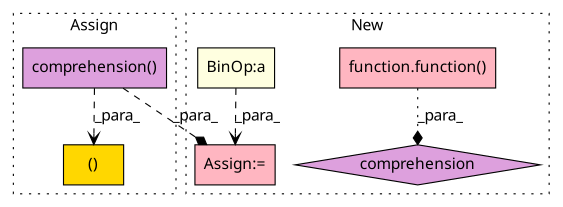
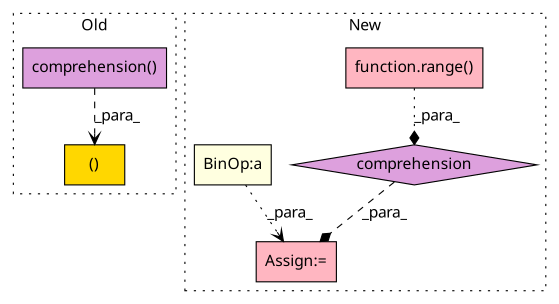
(95, 26) -> (95, 26)
(418, 68) -> (414, 68)
(236, 111) -> (261, 209)
(159, 113) -> (363, 208)
